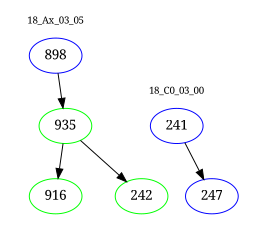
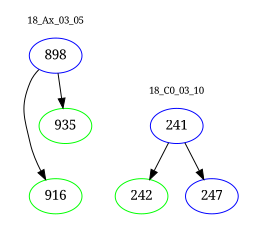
(177, 91) -> (177, 91)
(93, 152) -> (161, 157)
(61, 156) -> (25, 120)
